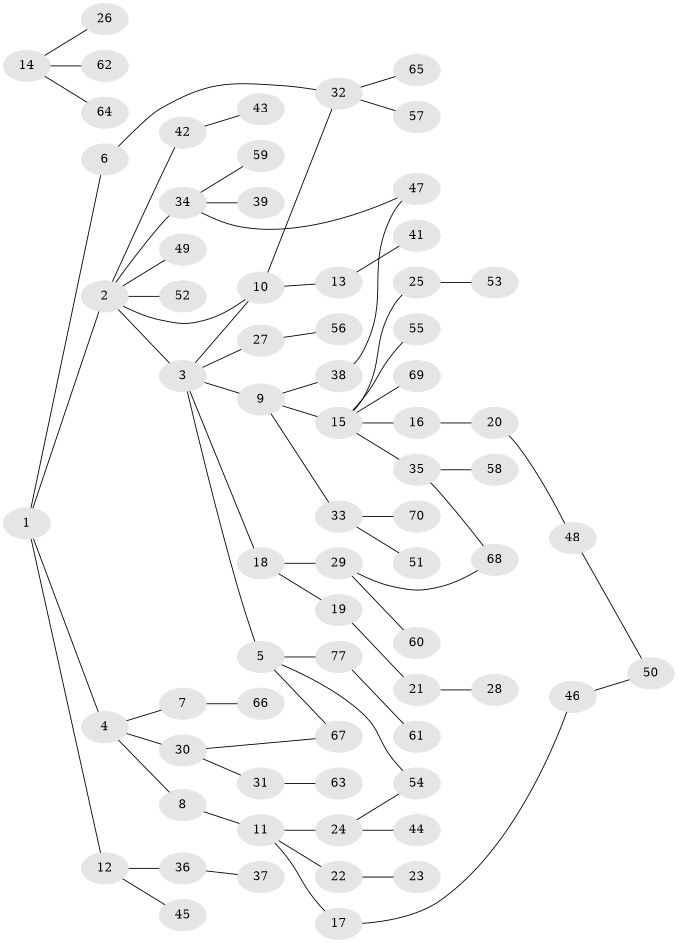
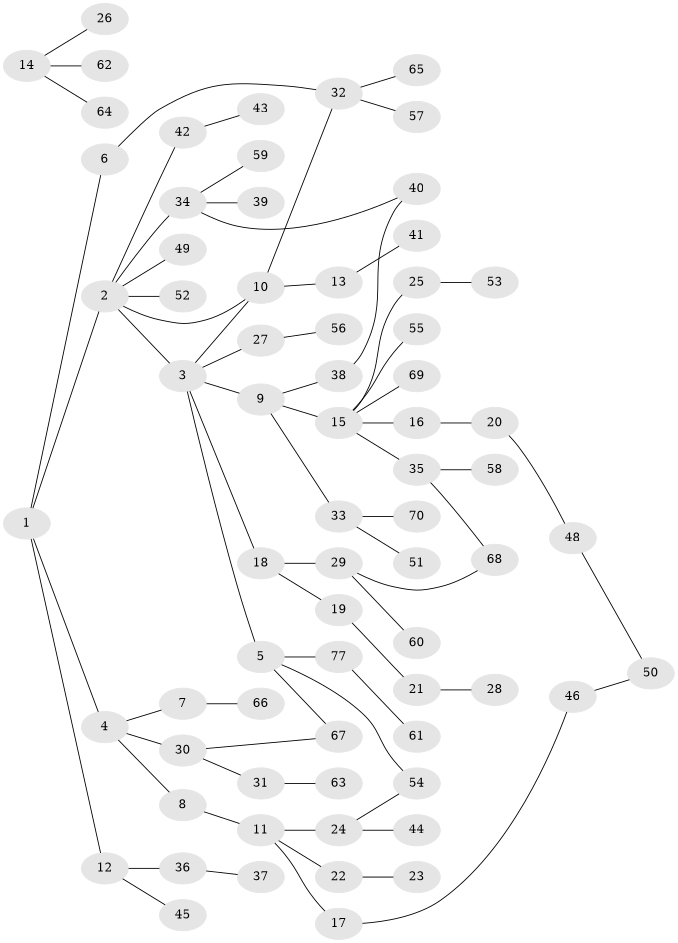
(417, 189) -> (417, 189)
